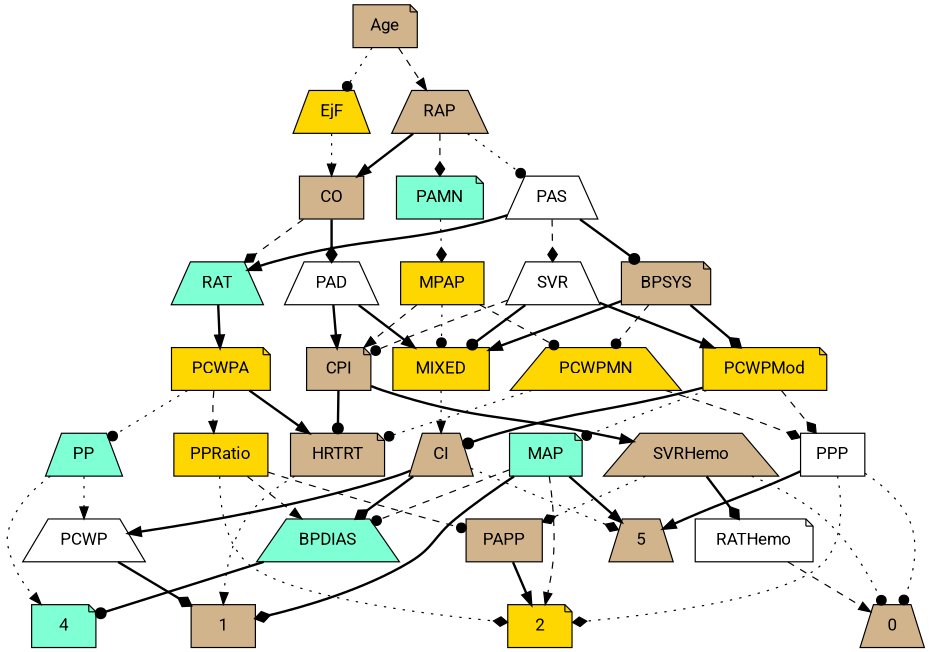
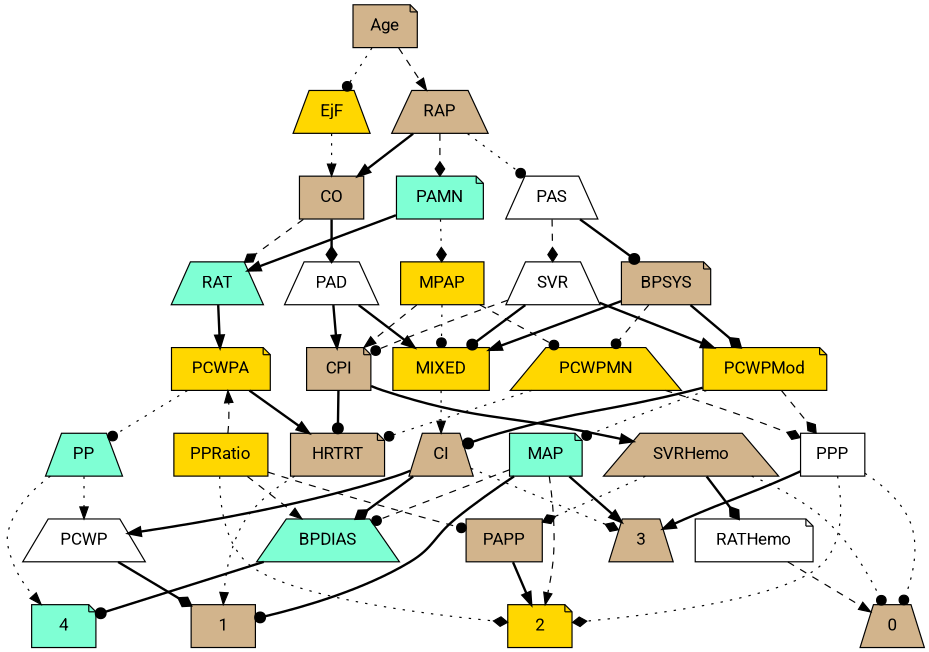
(384, 240) -> (321, 243)
(213, 406) -> (229, 418)
(641, 540) -> (641, 540)
(401, 567) -> (401, 567)
